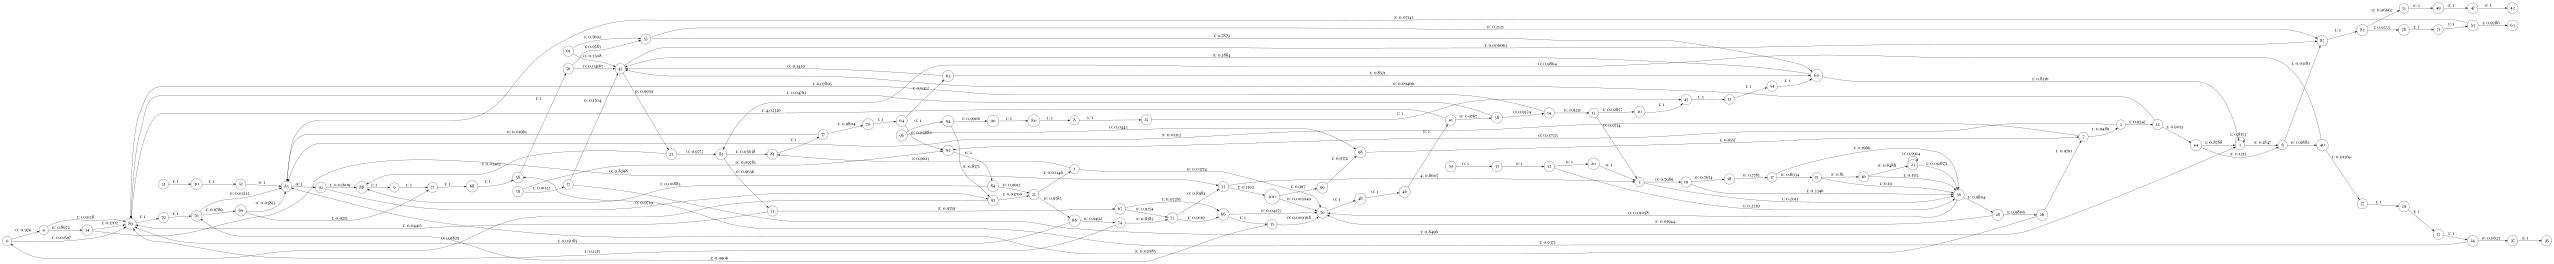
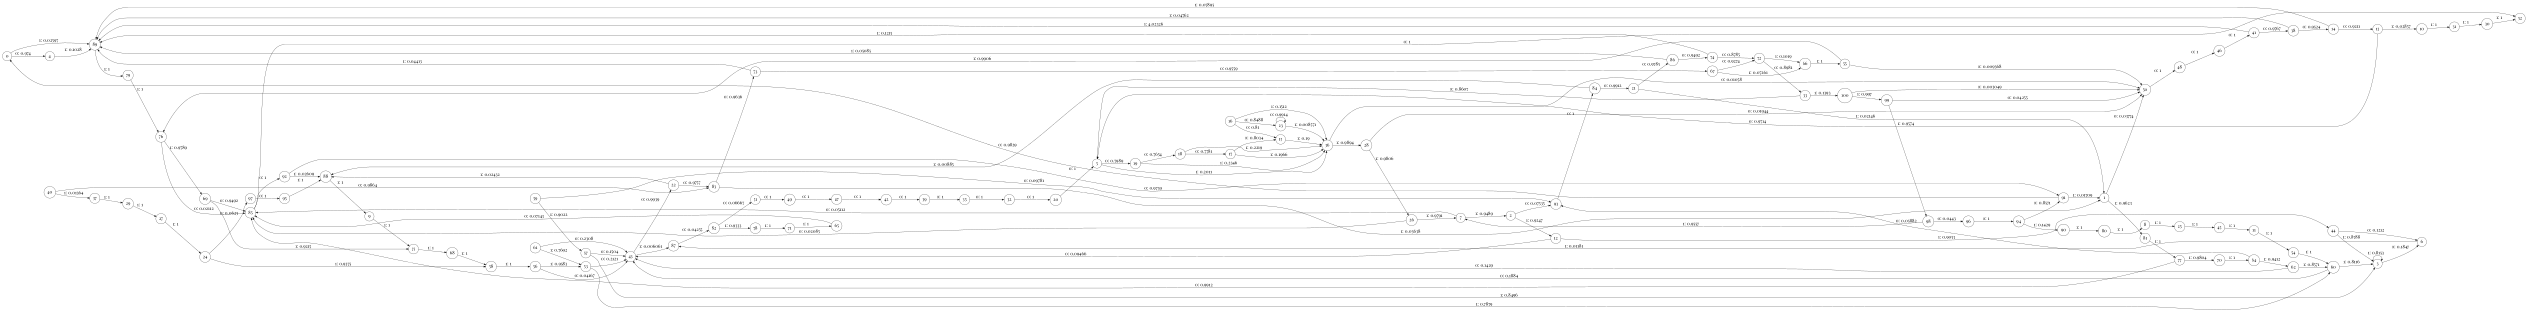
(2513, 25) -> none
(1483, 30) -> (608, 265)
(2343, 30) -> (694, 230)
(1664, 111) -> (2437, 28)
(973, 119) -> (2044, 225)
(1133, 130) -> (1947, 221)
(518, 132) -> (1206, 285)
(2301, 145) -> none
(746, 154) -> (1408, 234)
(1431, 176) -> (1461, 89)
(1839, 177) -> (1254, 133)
(263, 185) -> (1314, 45)
none -> (304, 189)
(1013, 198) -> (2083, 198)
none -> (905, 200)
(267, 203) -> (231, 201)
(1752, 209) -> (1251, 152)
(1272, 213) -> (2016, 100)
(87, 230) -> none
